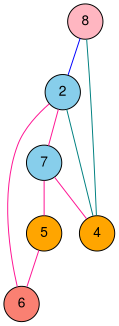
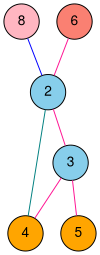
(92, 127) -> none
(44, 163) -> (71, 163)
(33, 268) -> none
